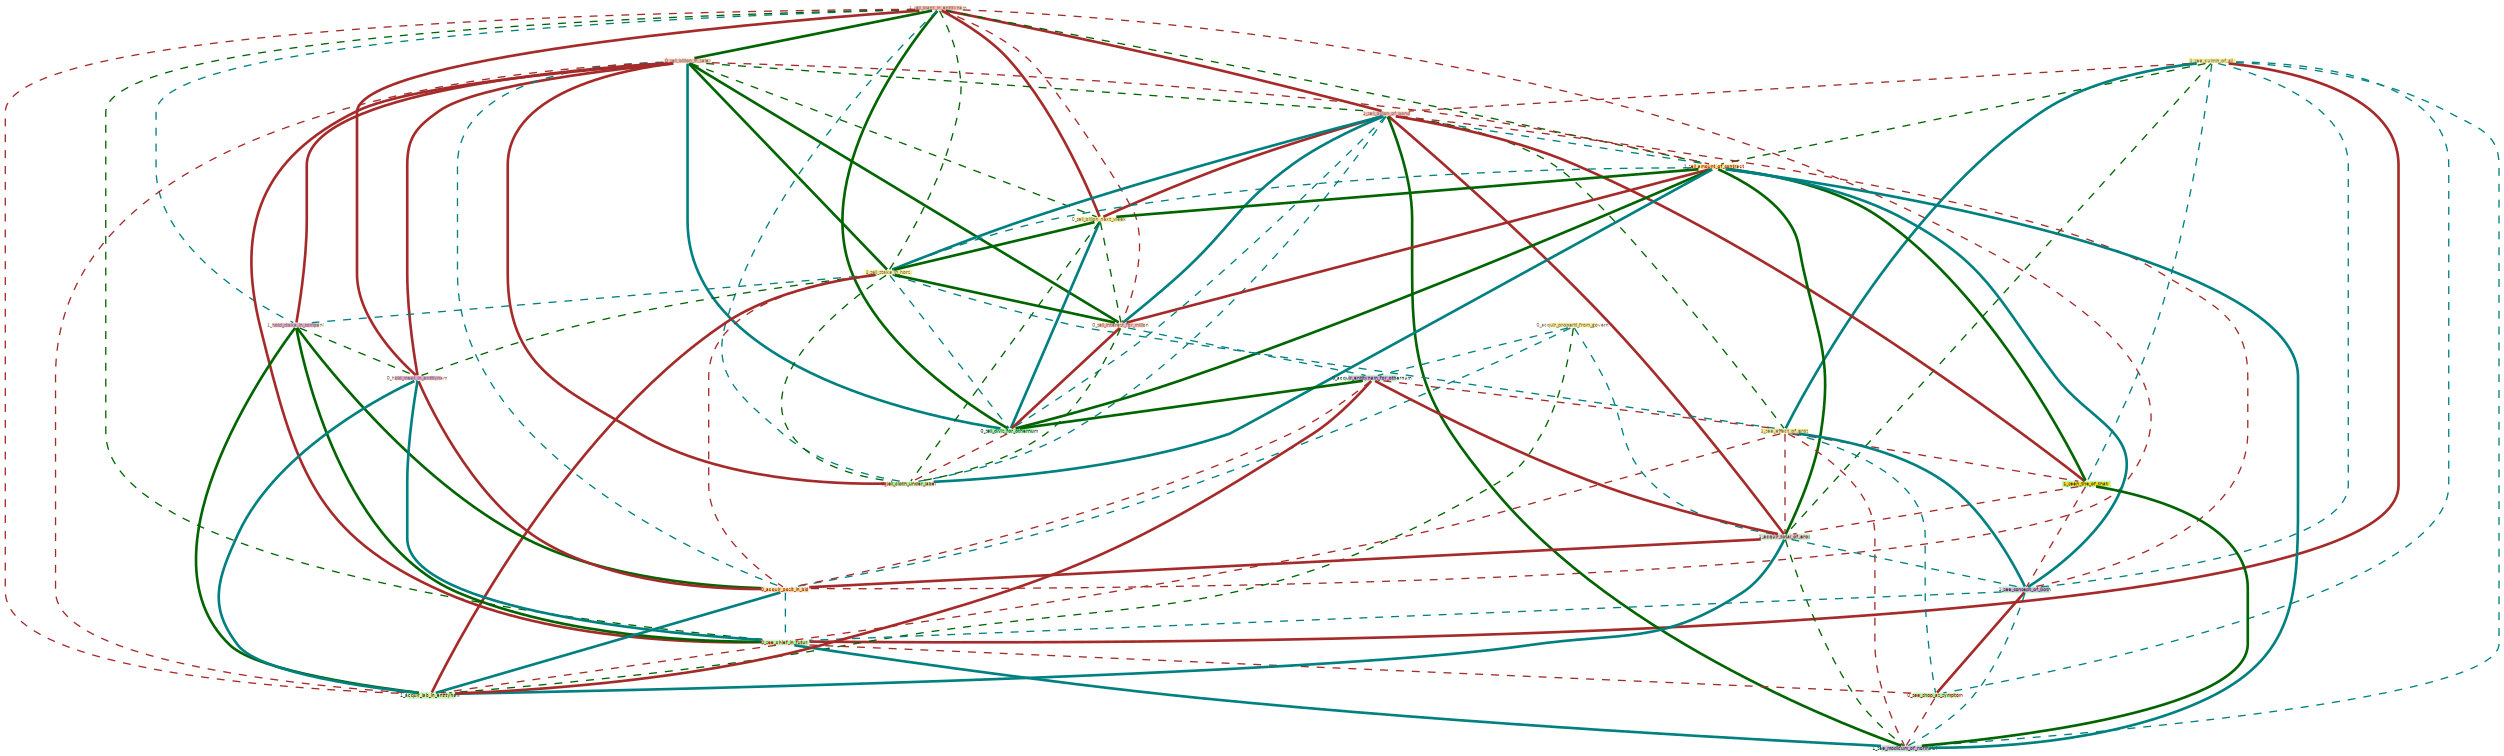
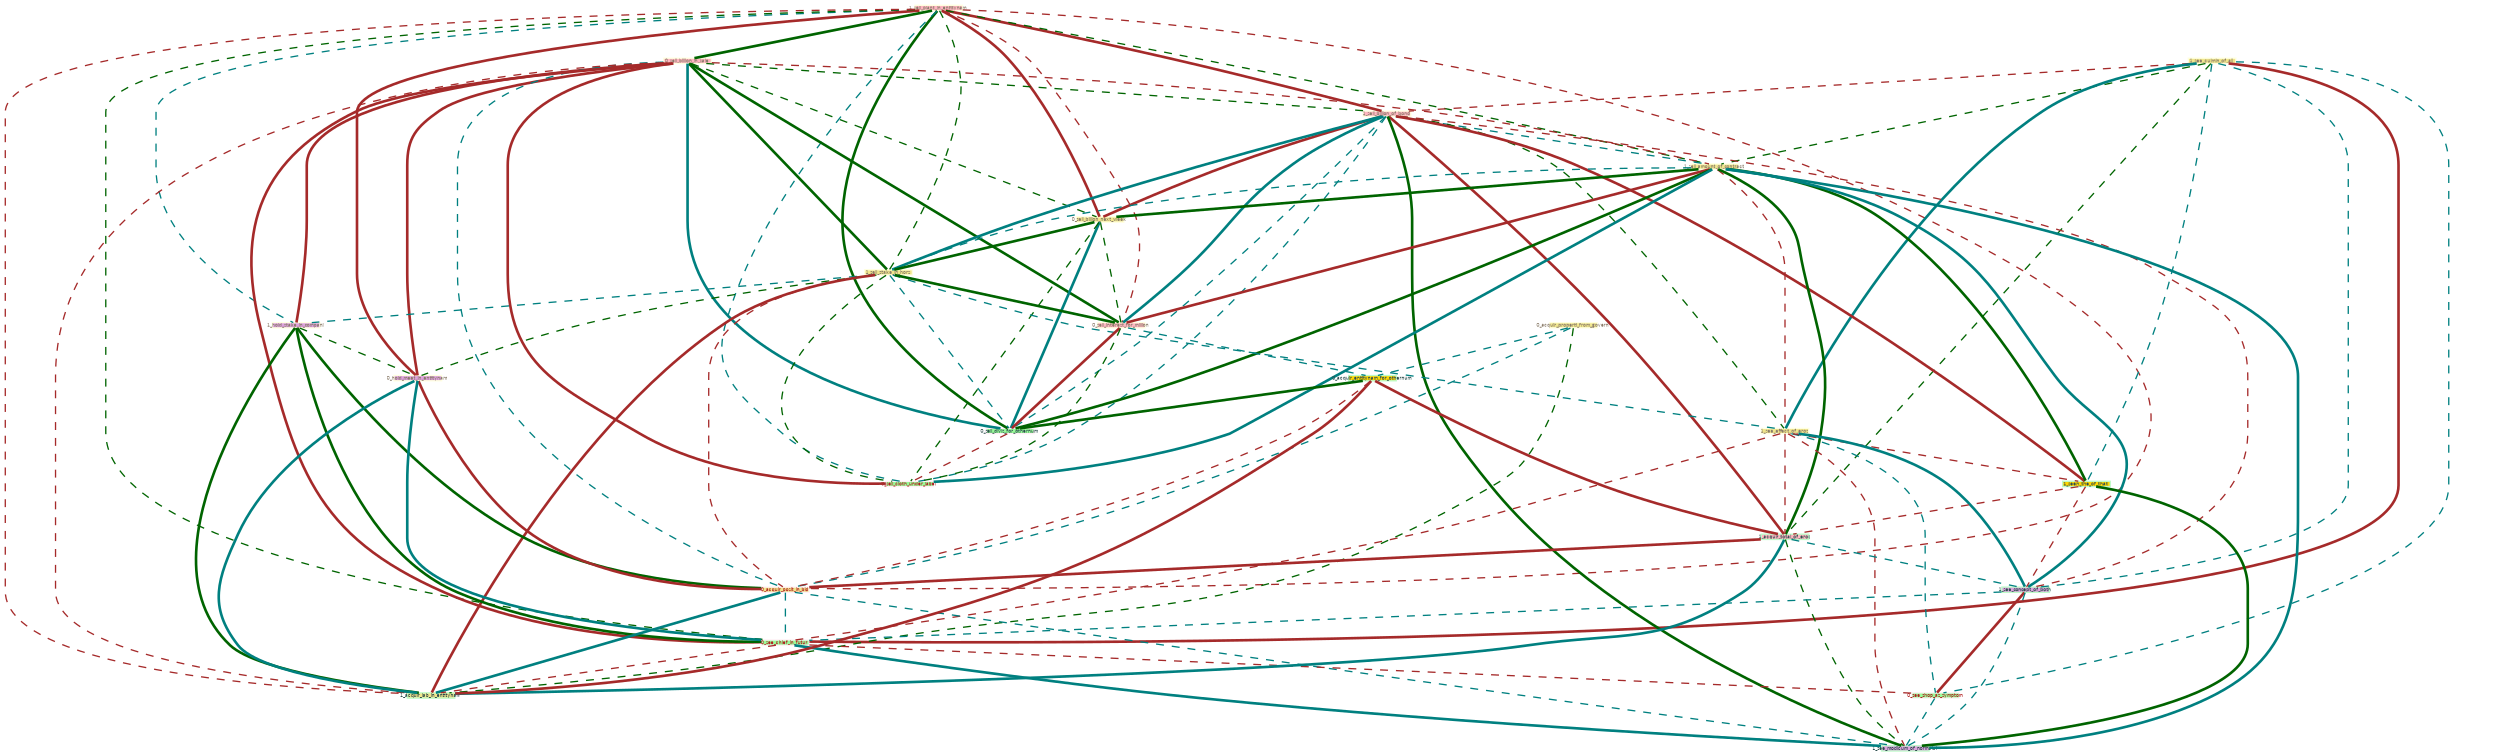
(1715, 167) -> (1715, 167)
(1372, 378) -> (1372, 378)
(1579, 405) -> (1785, 287)
(1634, 461) -> none
(2499, 550) -> (1427, 682)
(1921, 722) -> (1921, 722)
